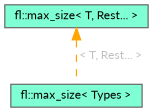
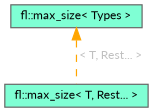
(76, 62) -> (76, 62)
